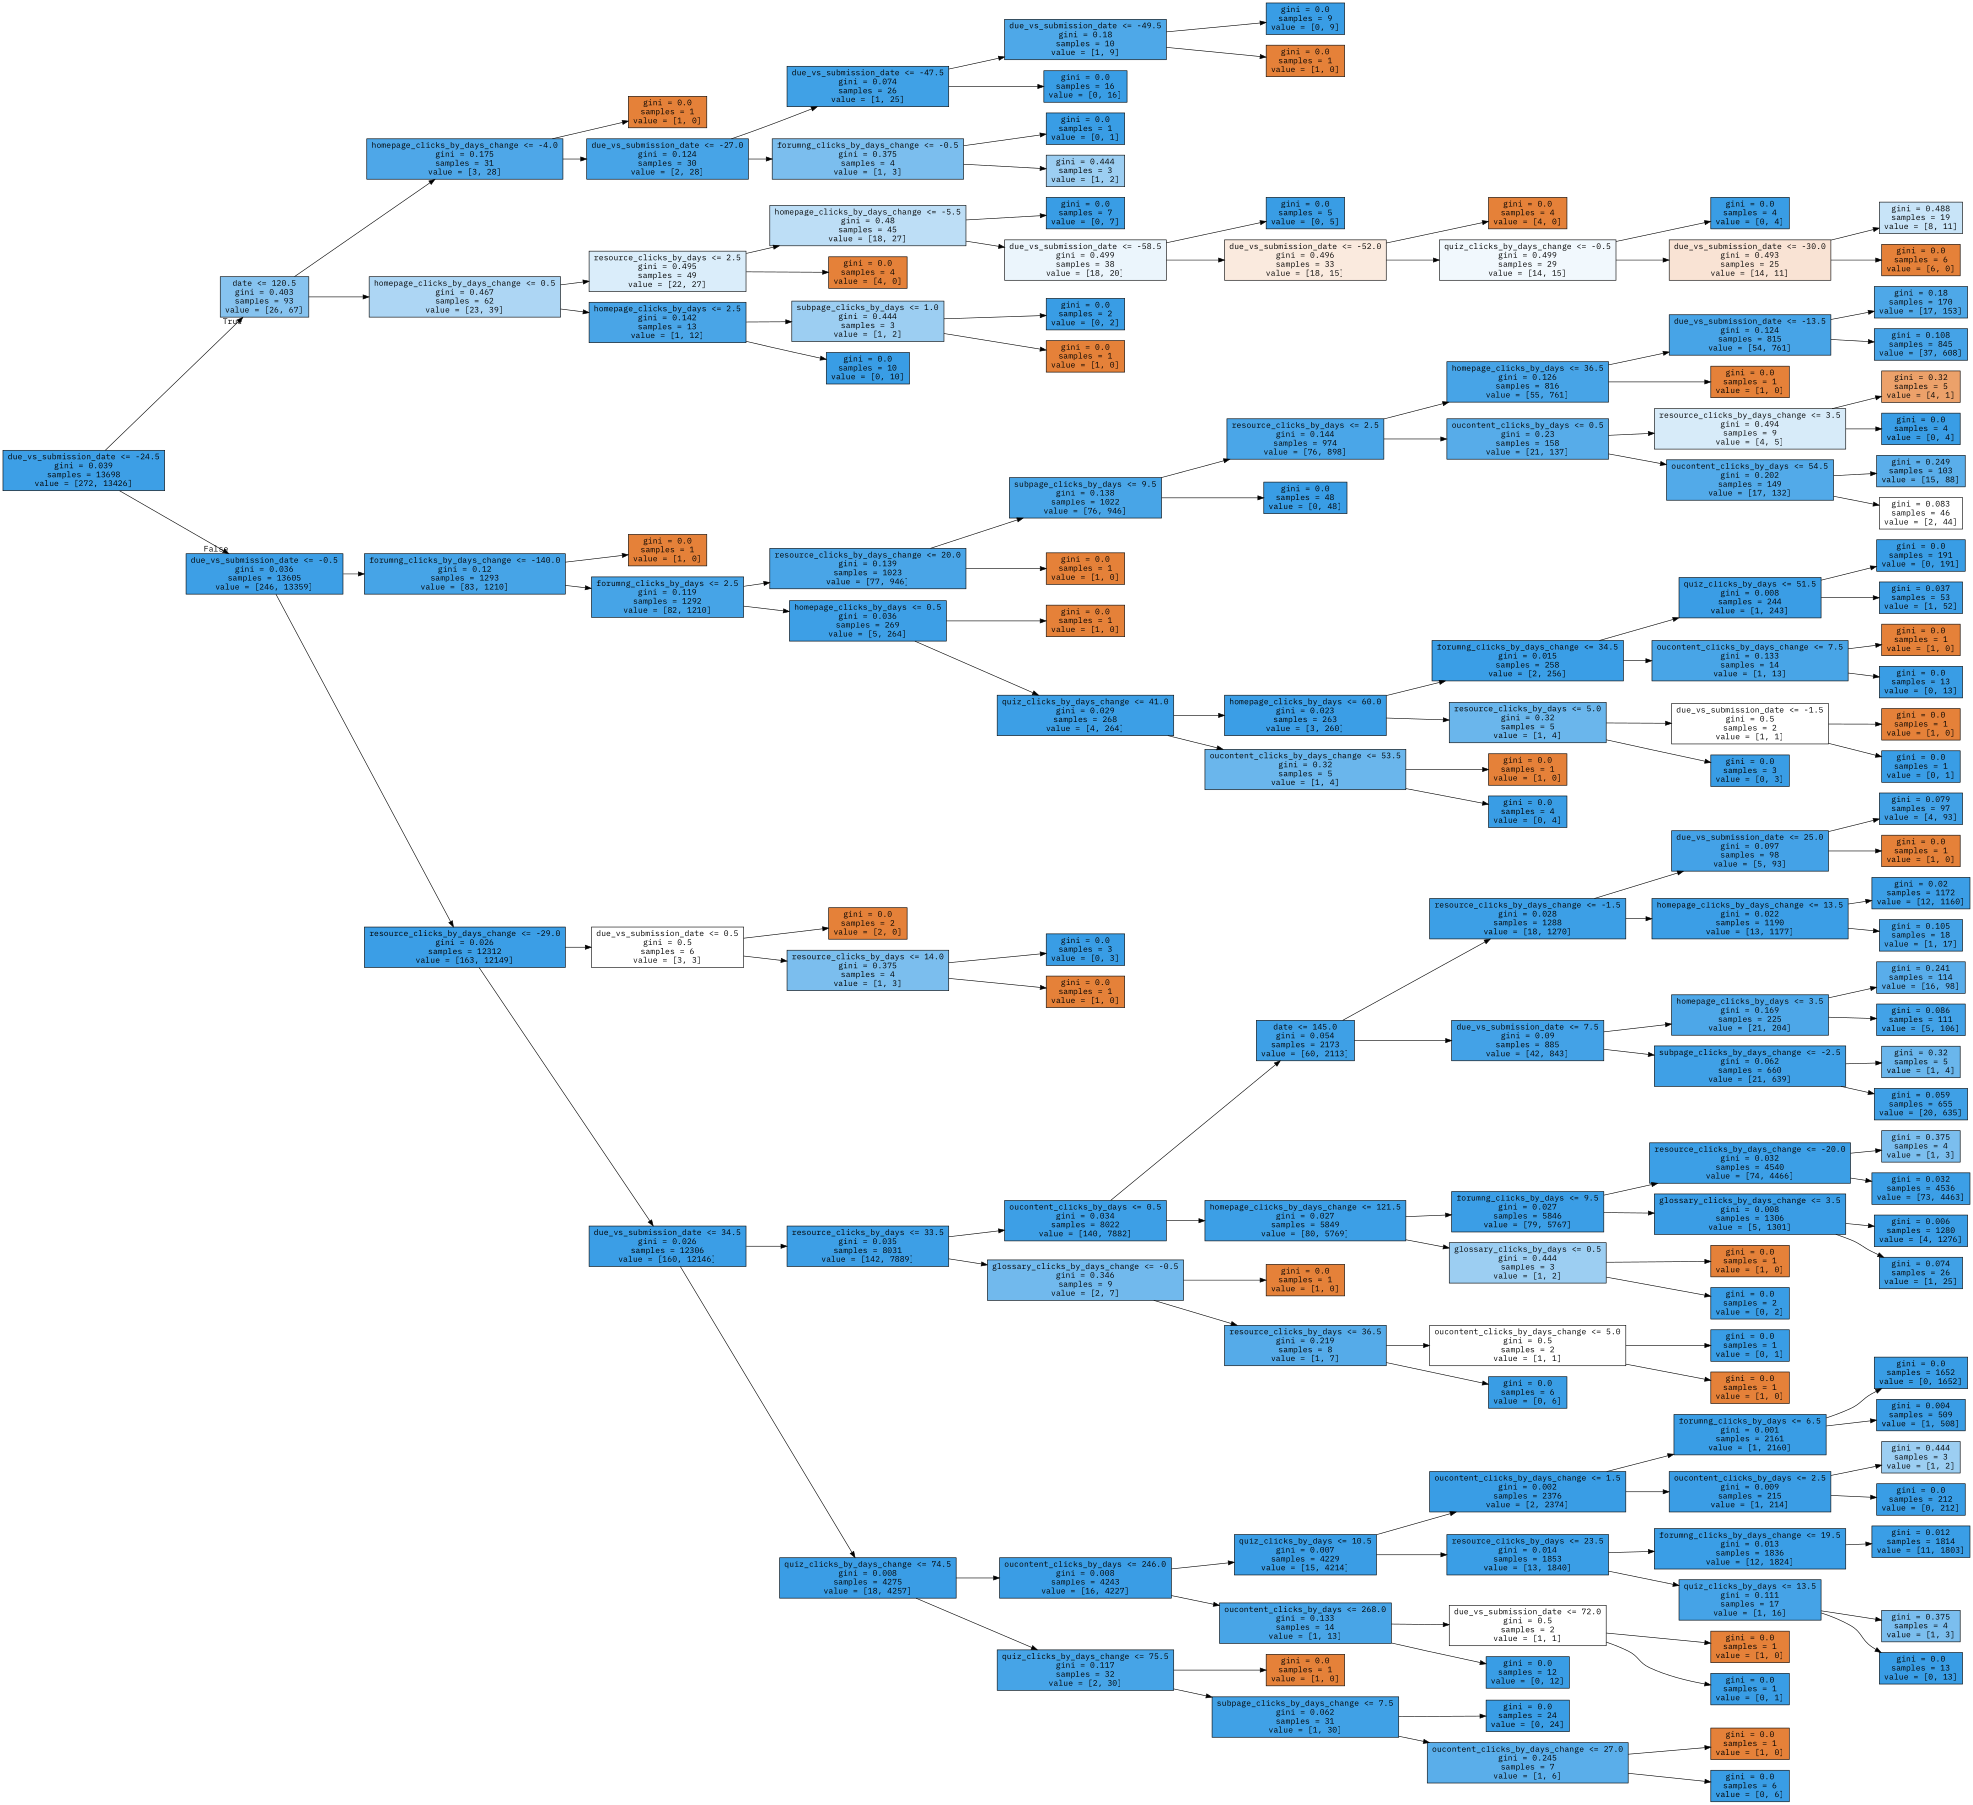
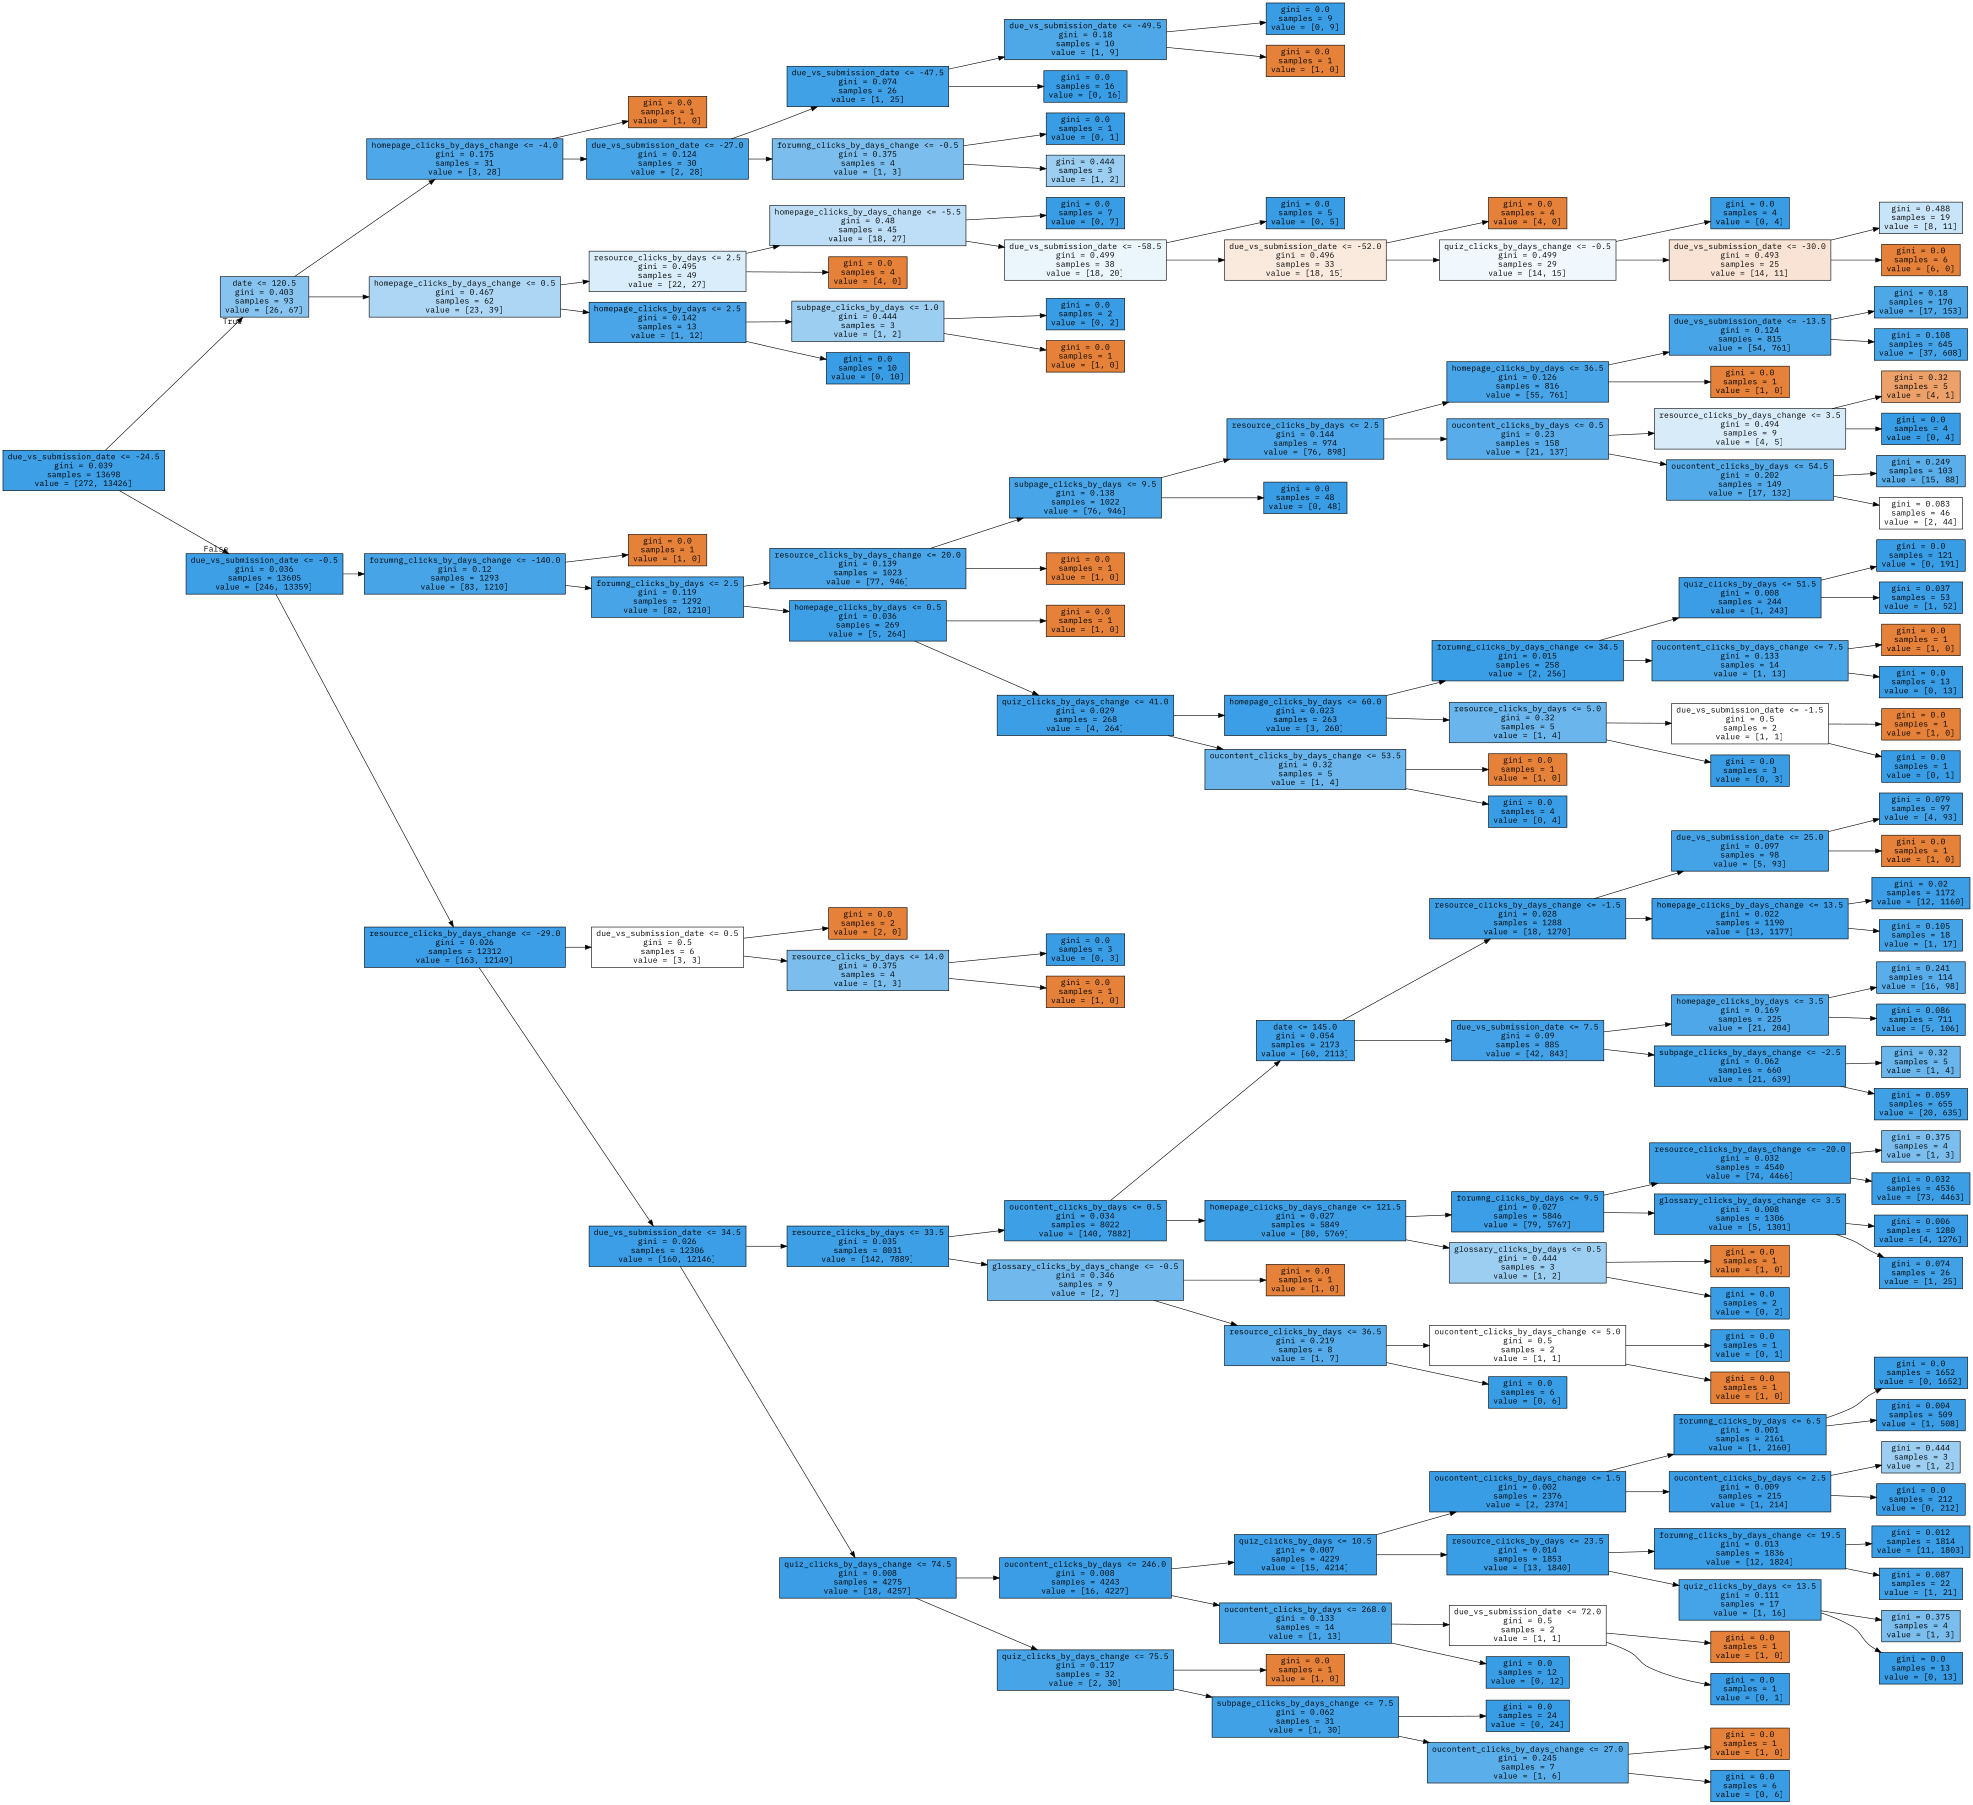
(1921, 344) -> (1921, 344)
(1921, 556) -> (1921, 556)
(1921, 1020) -> (1921, 1020)
none -> (1921, 1584)
